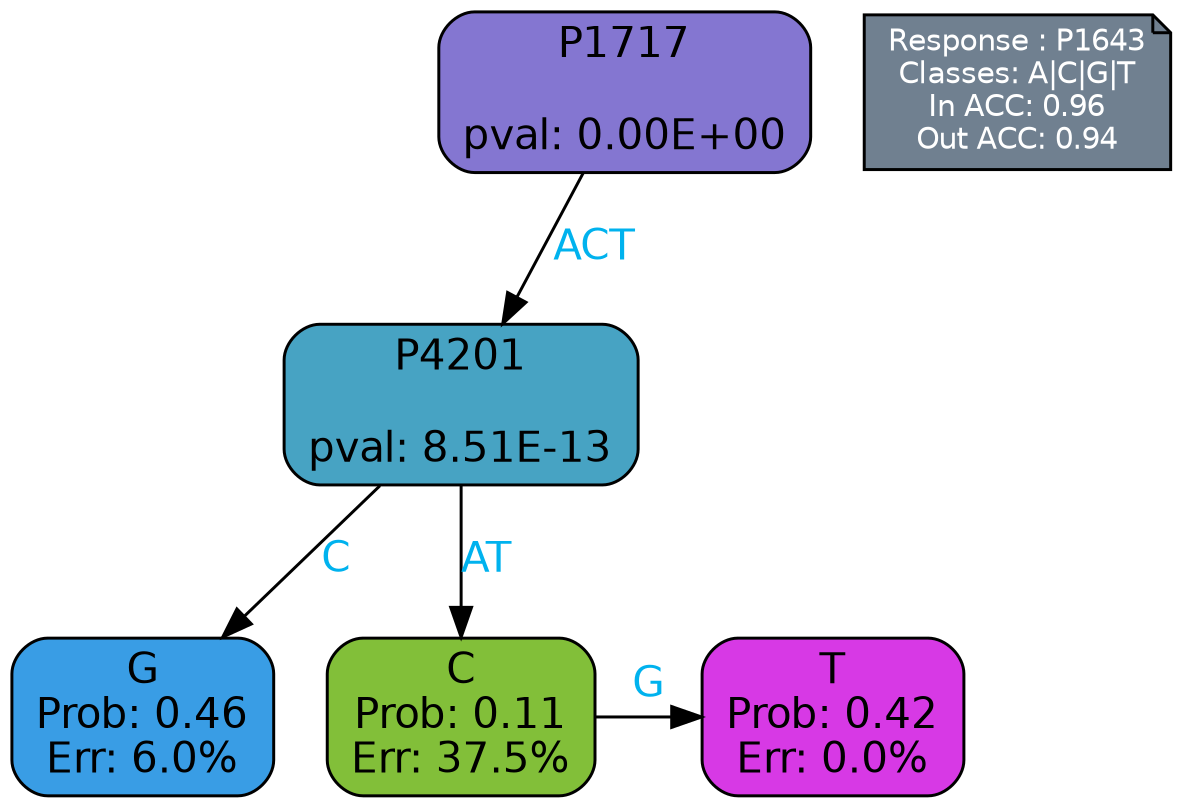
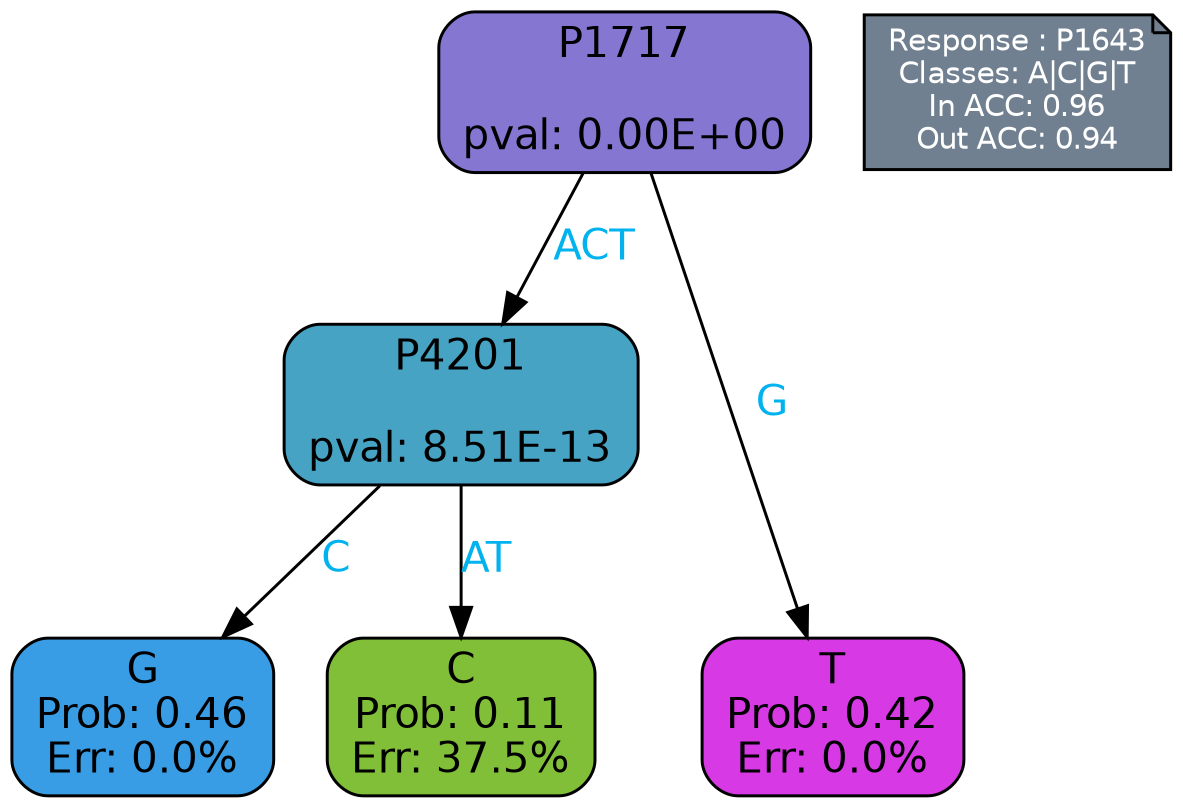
(143, 717) -> (143, 717)
(633, 717) -> (724, 391)
